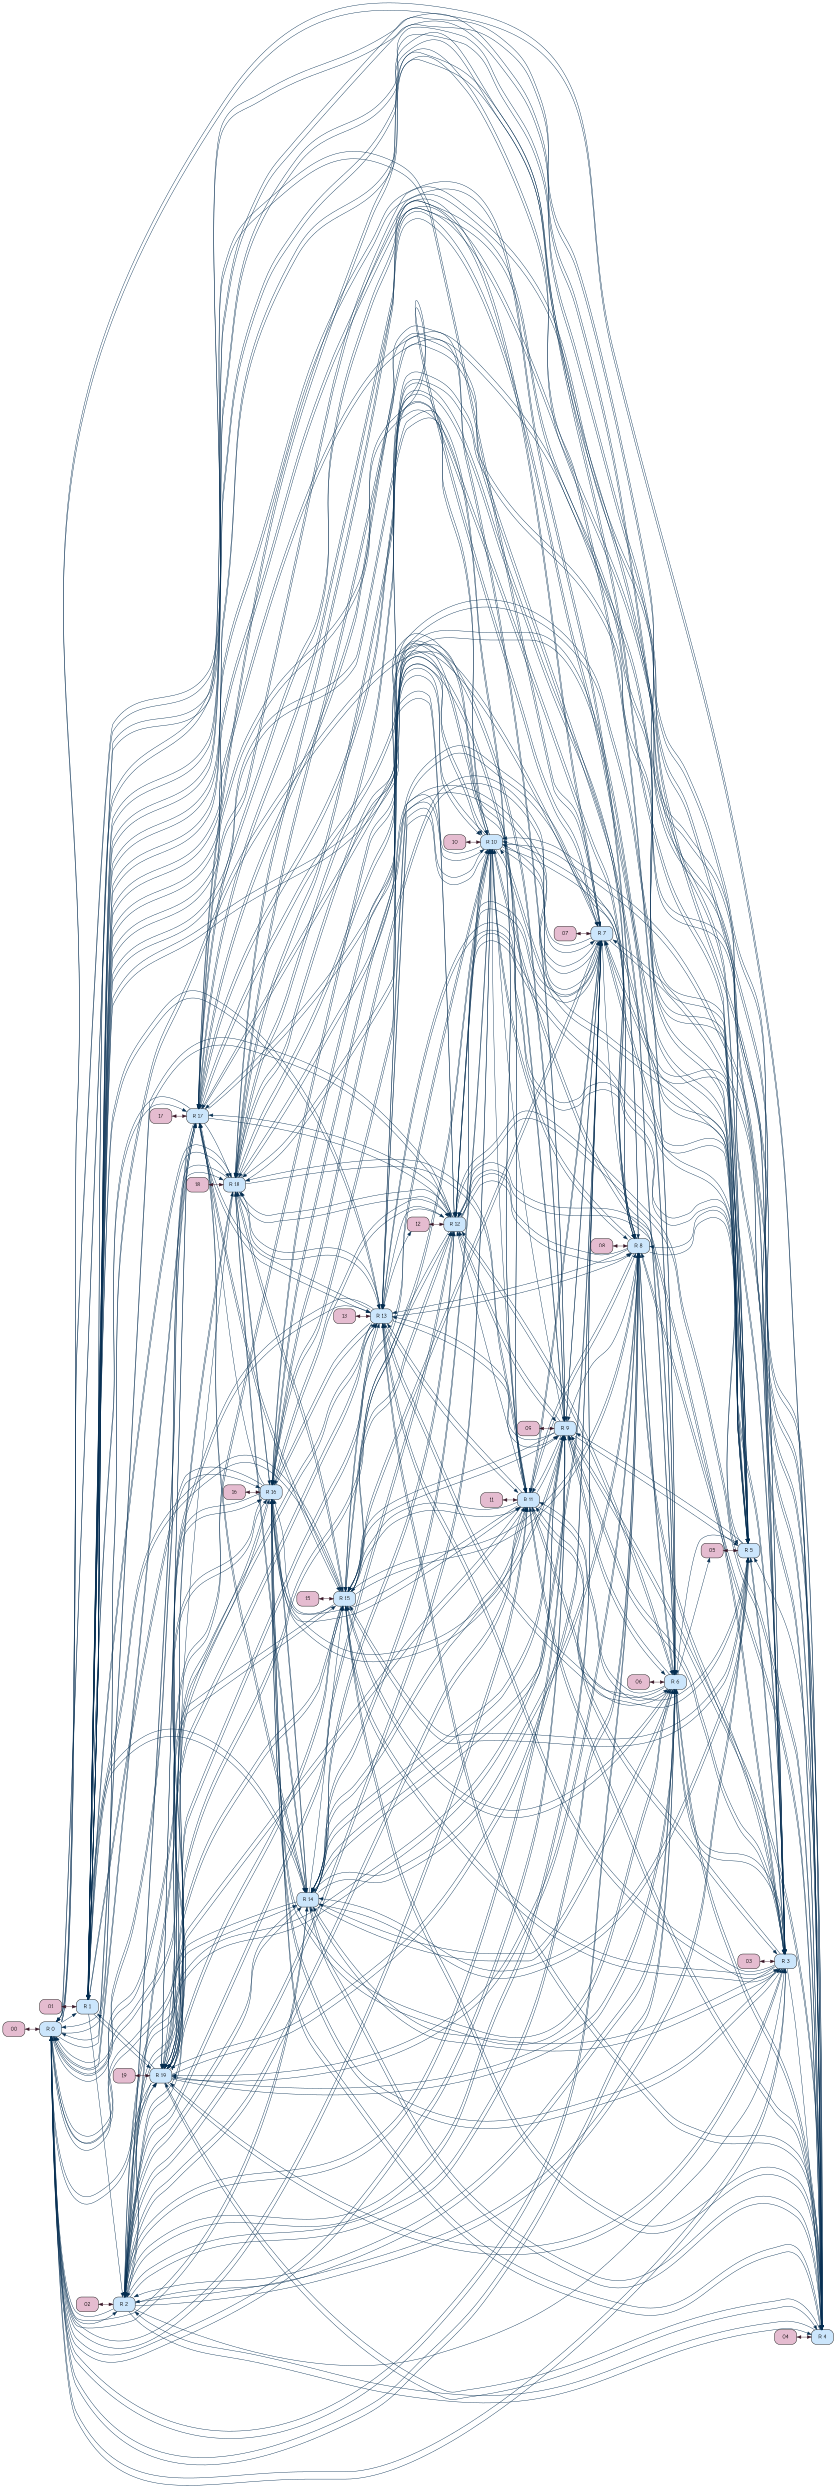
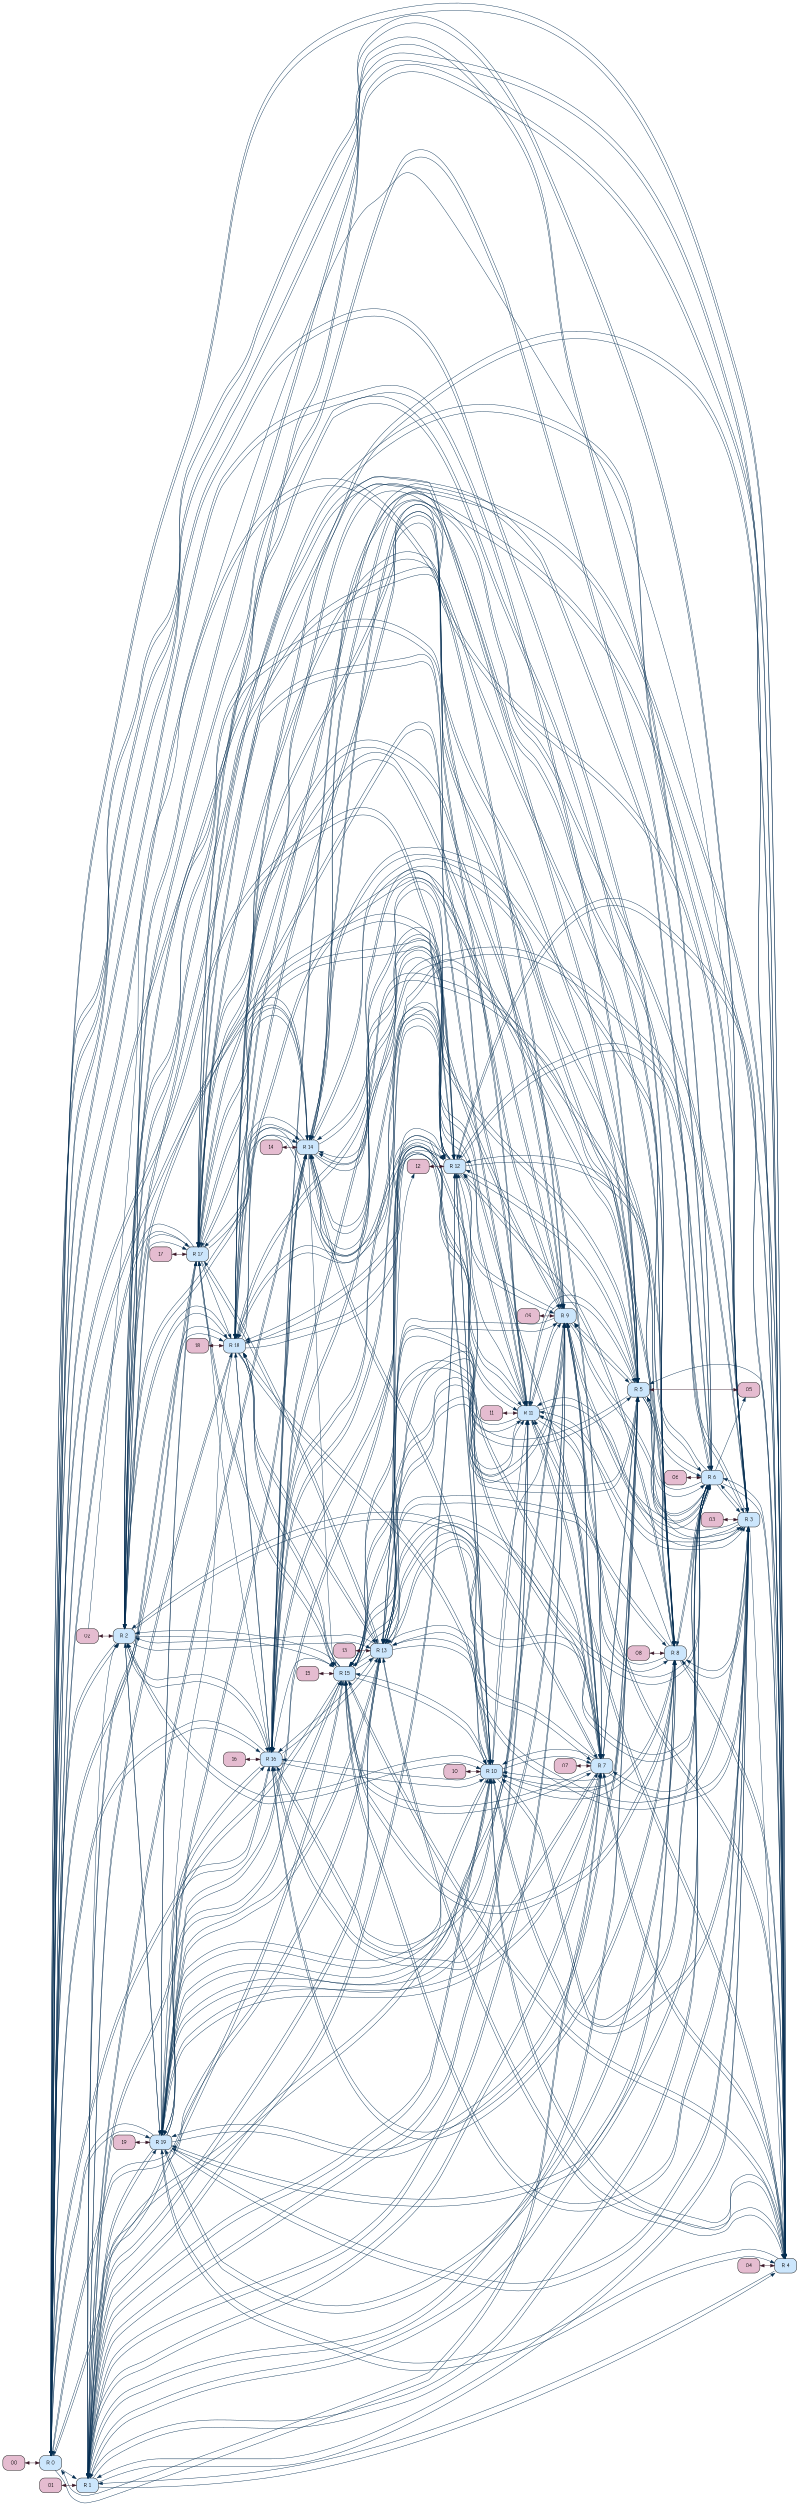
(611, 1089) -> none
none -> (271, 1147)
(545, 2310) -> (369, 206)
